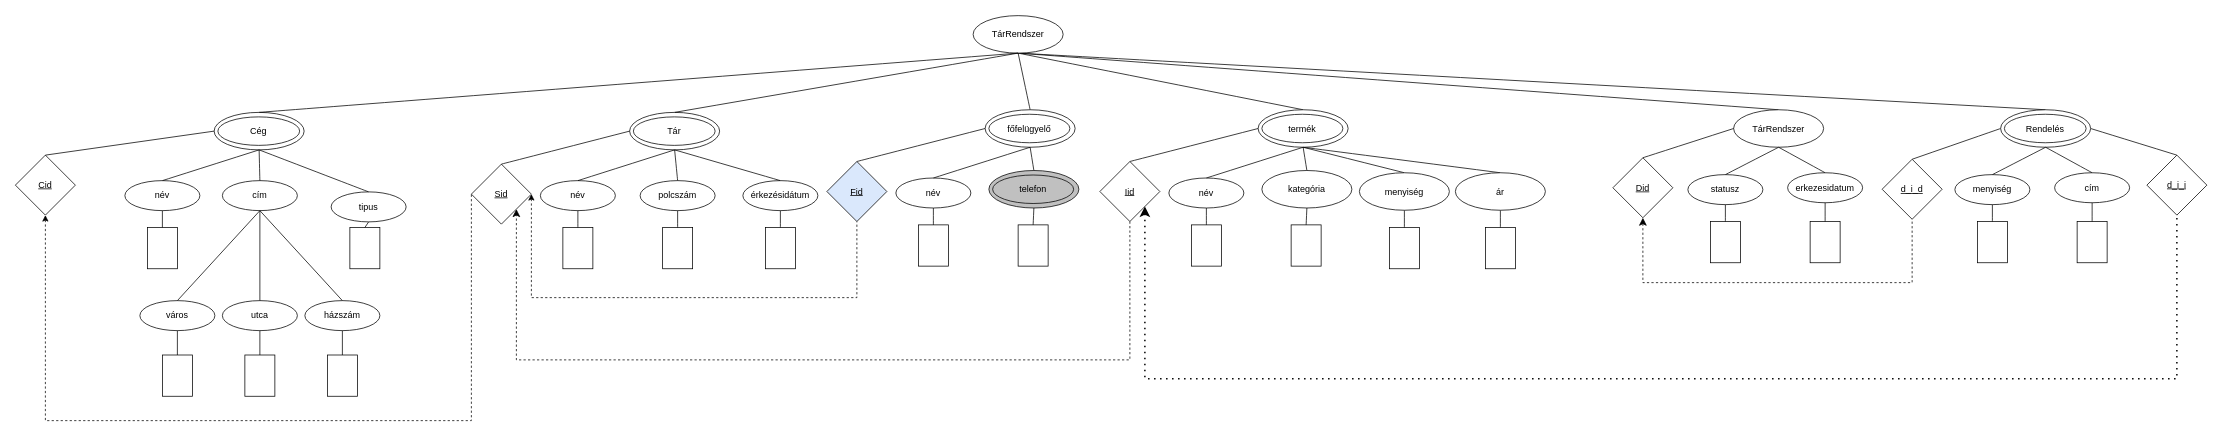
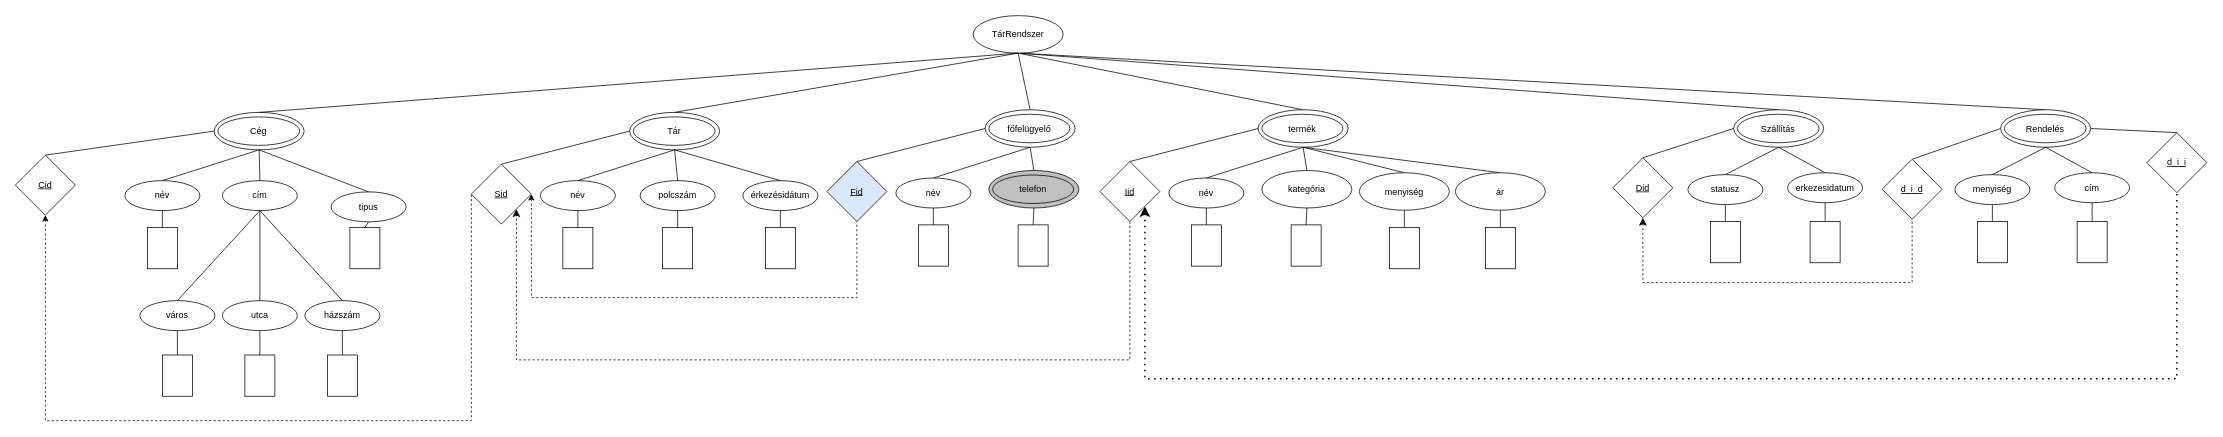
none -> (1778, 128)
(2177, 185) -> (2177, 162)
